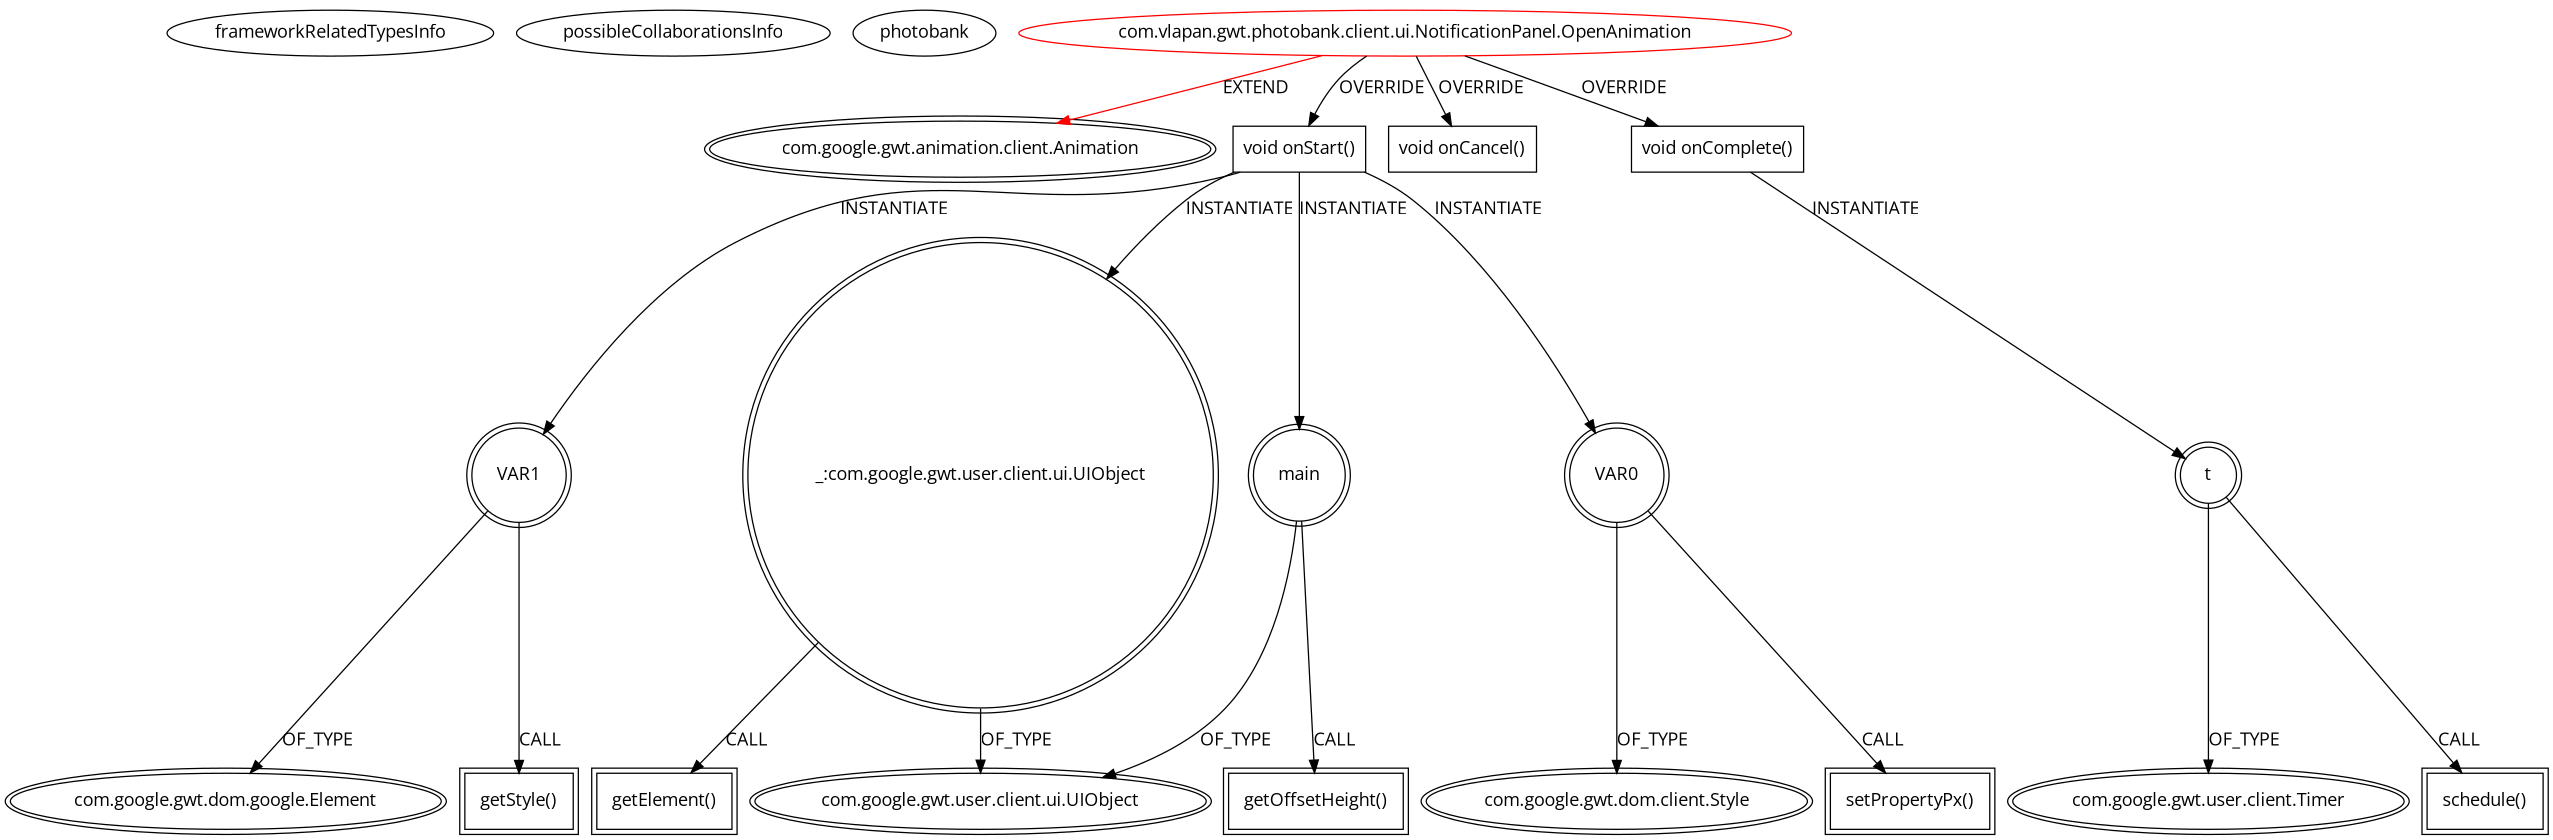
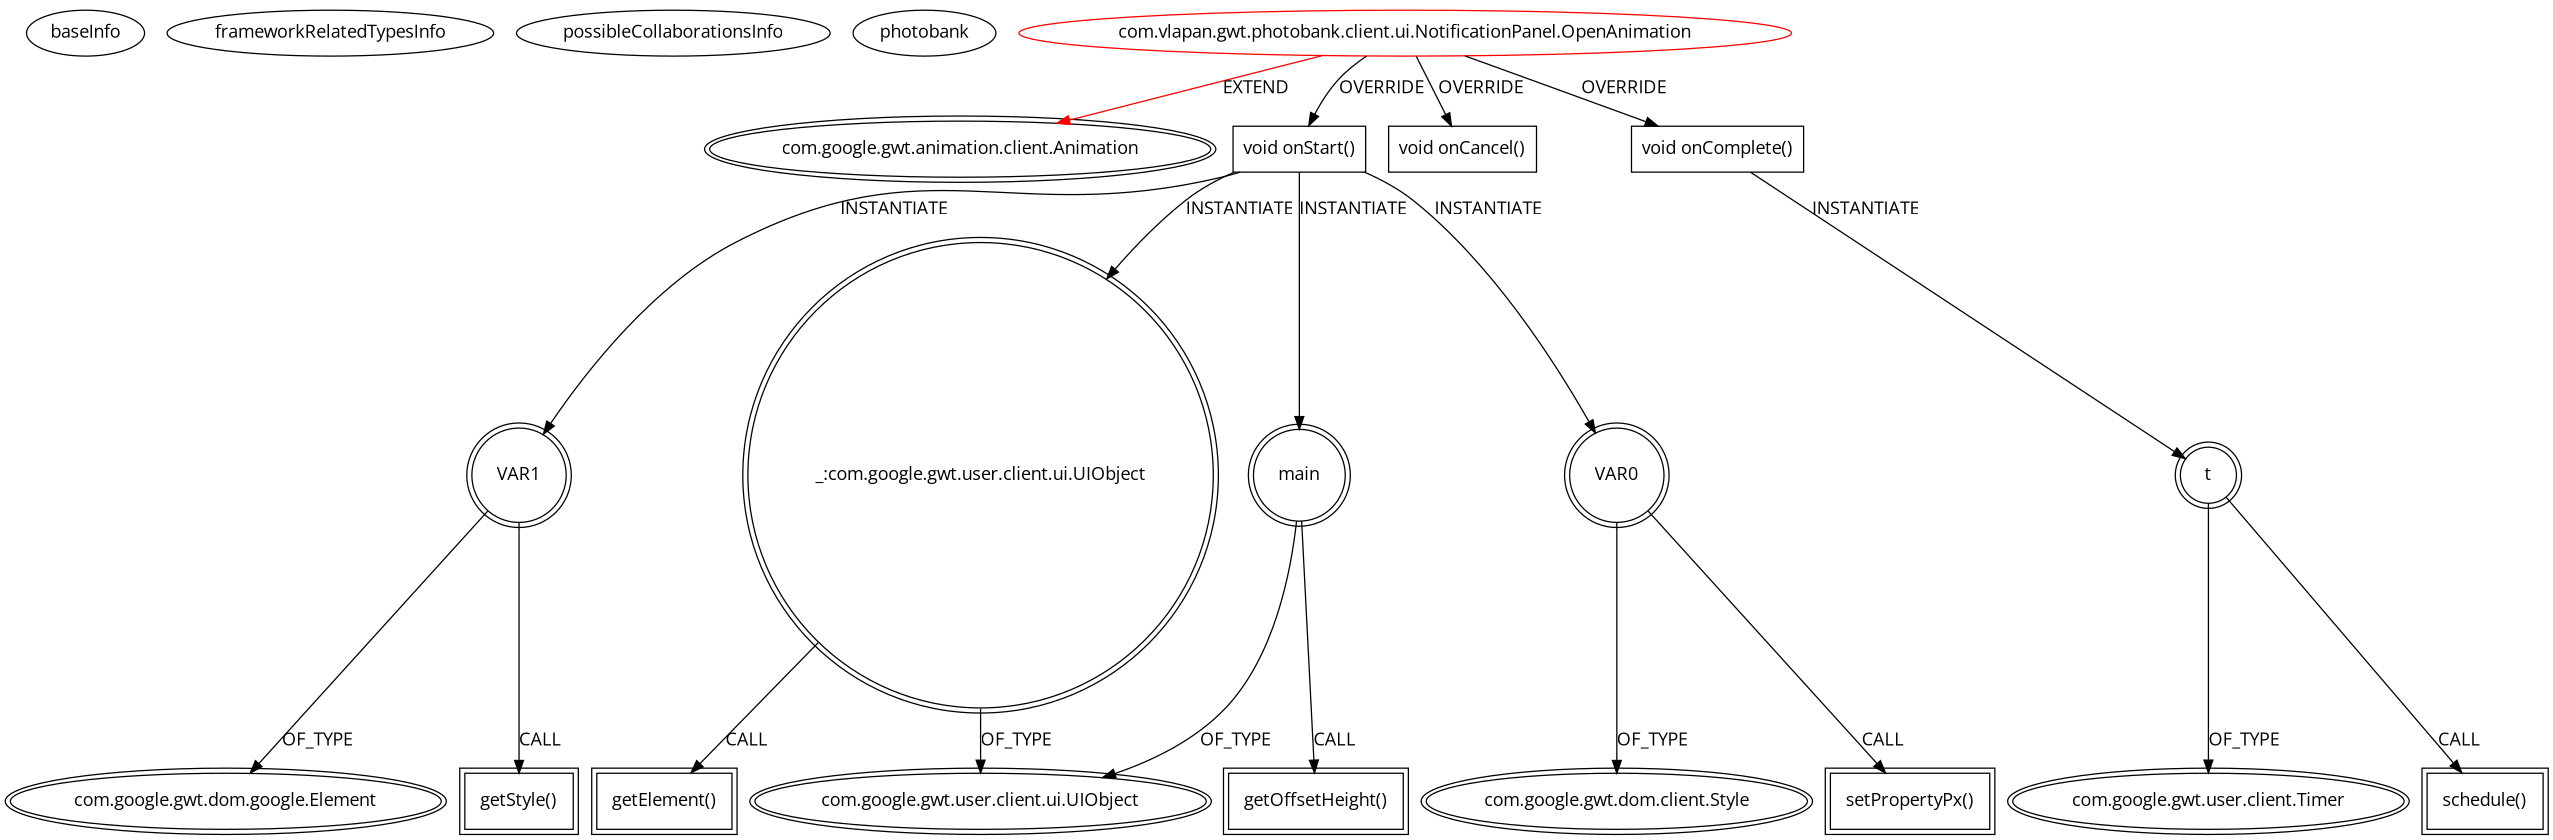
none -> (86, 33)
